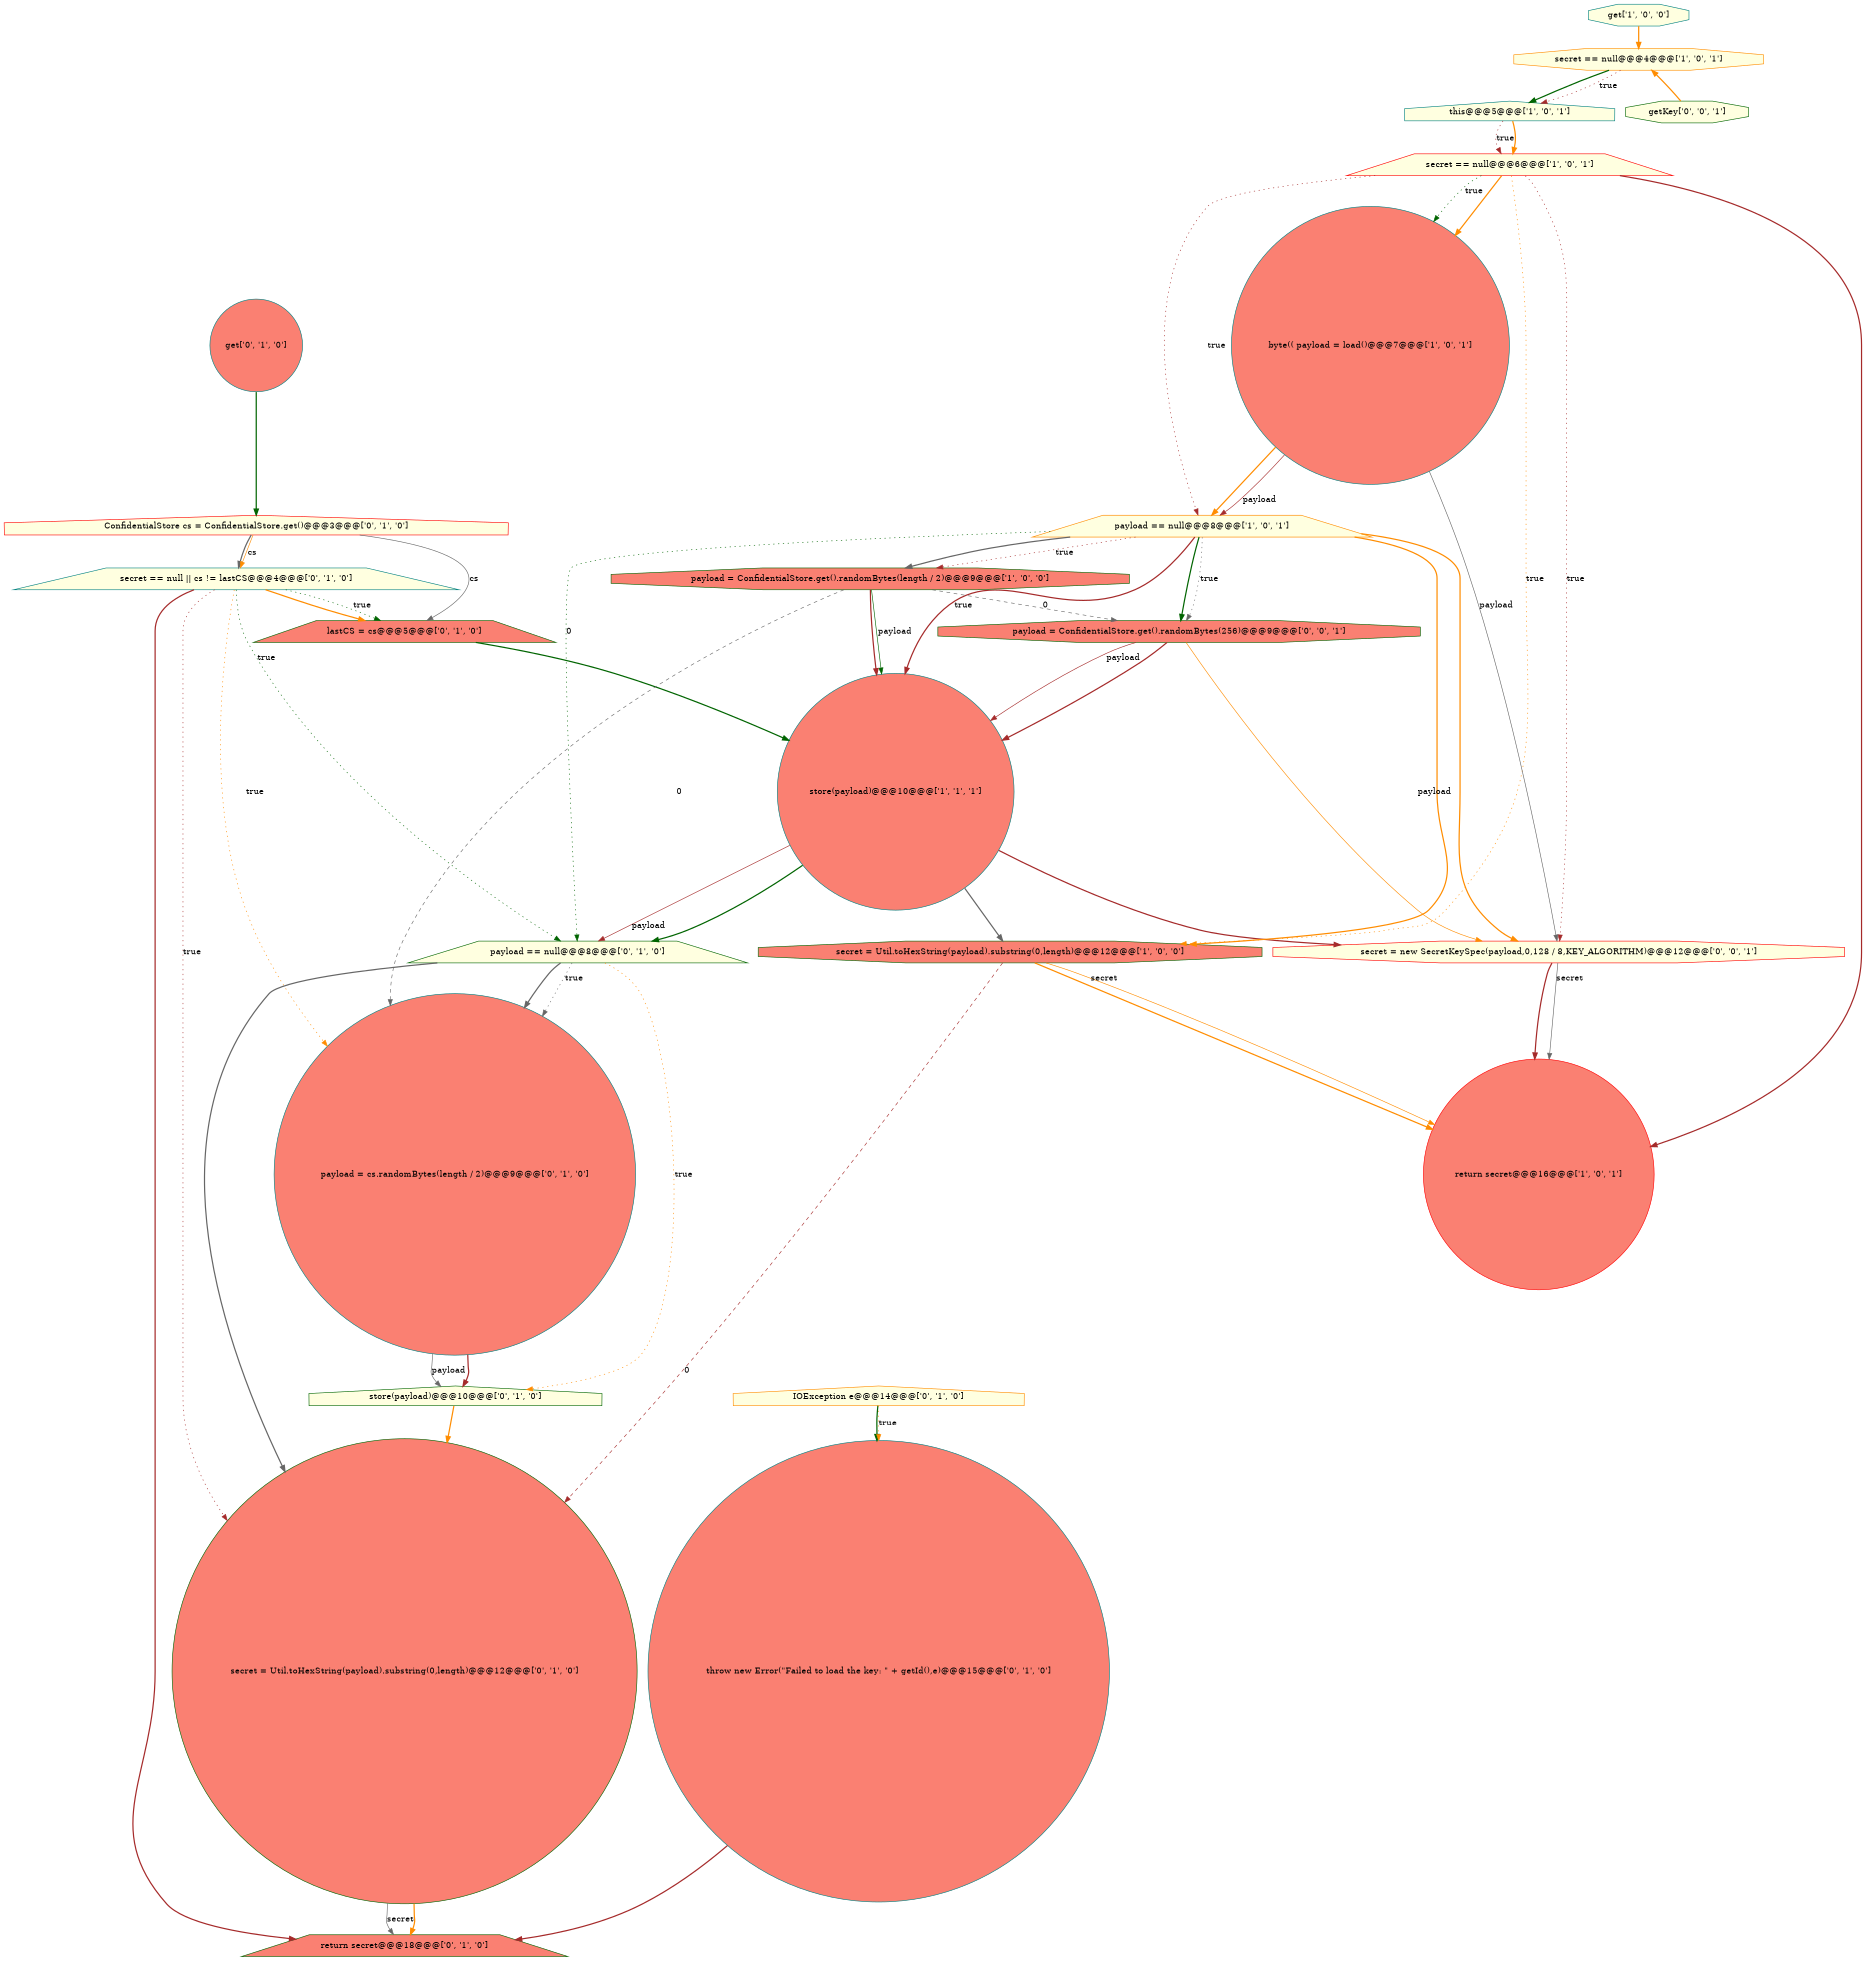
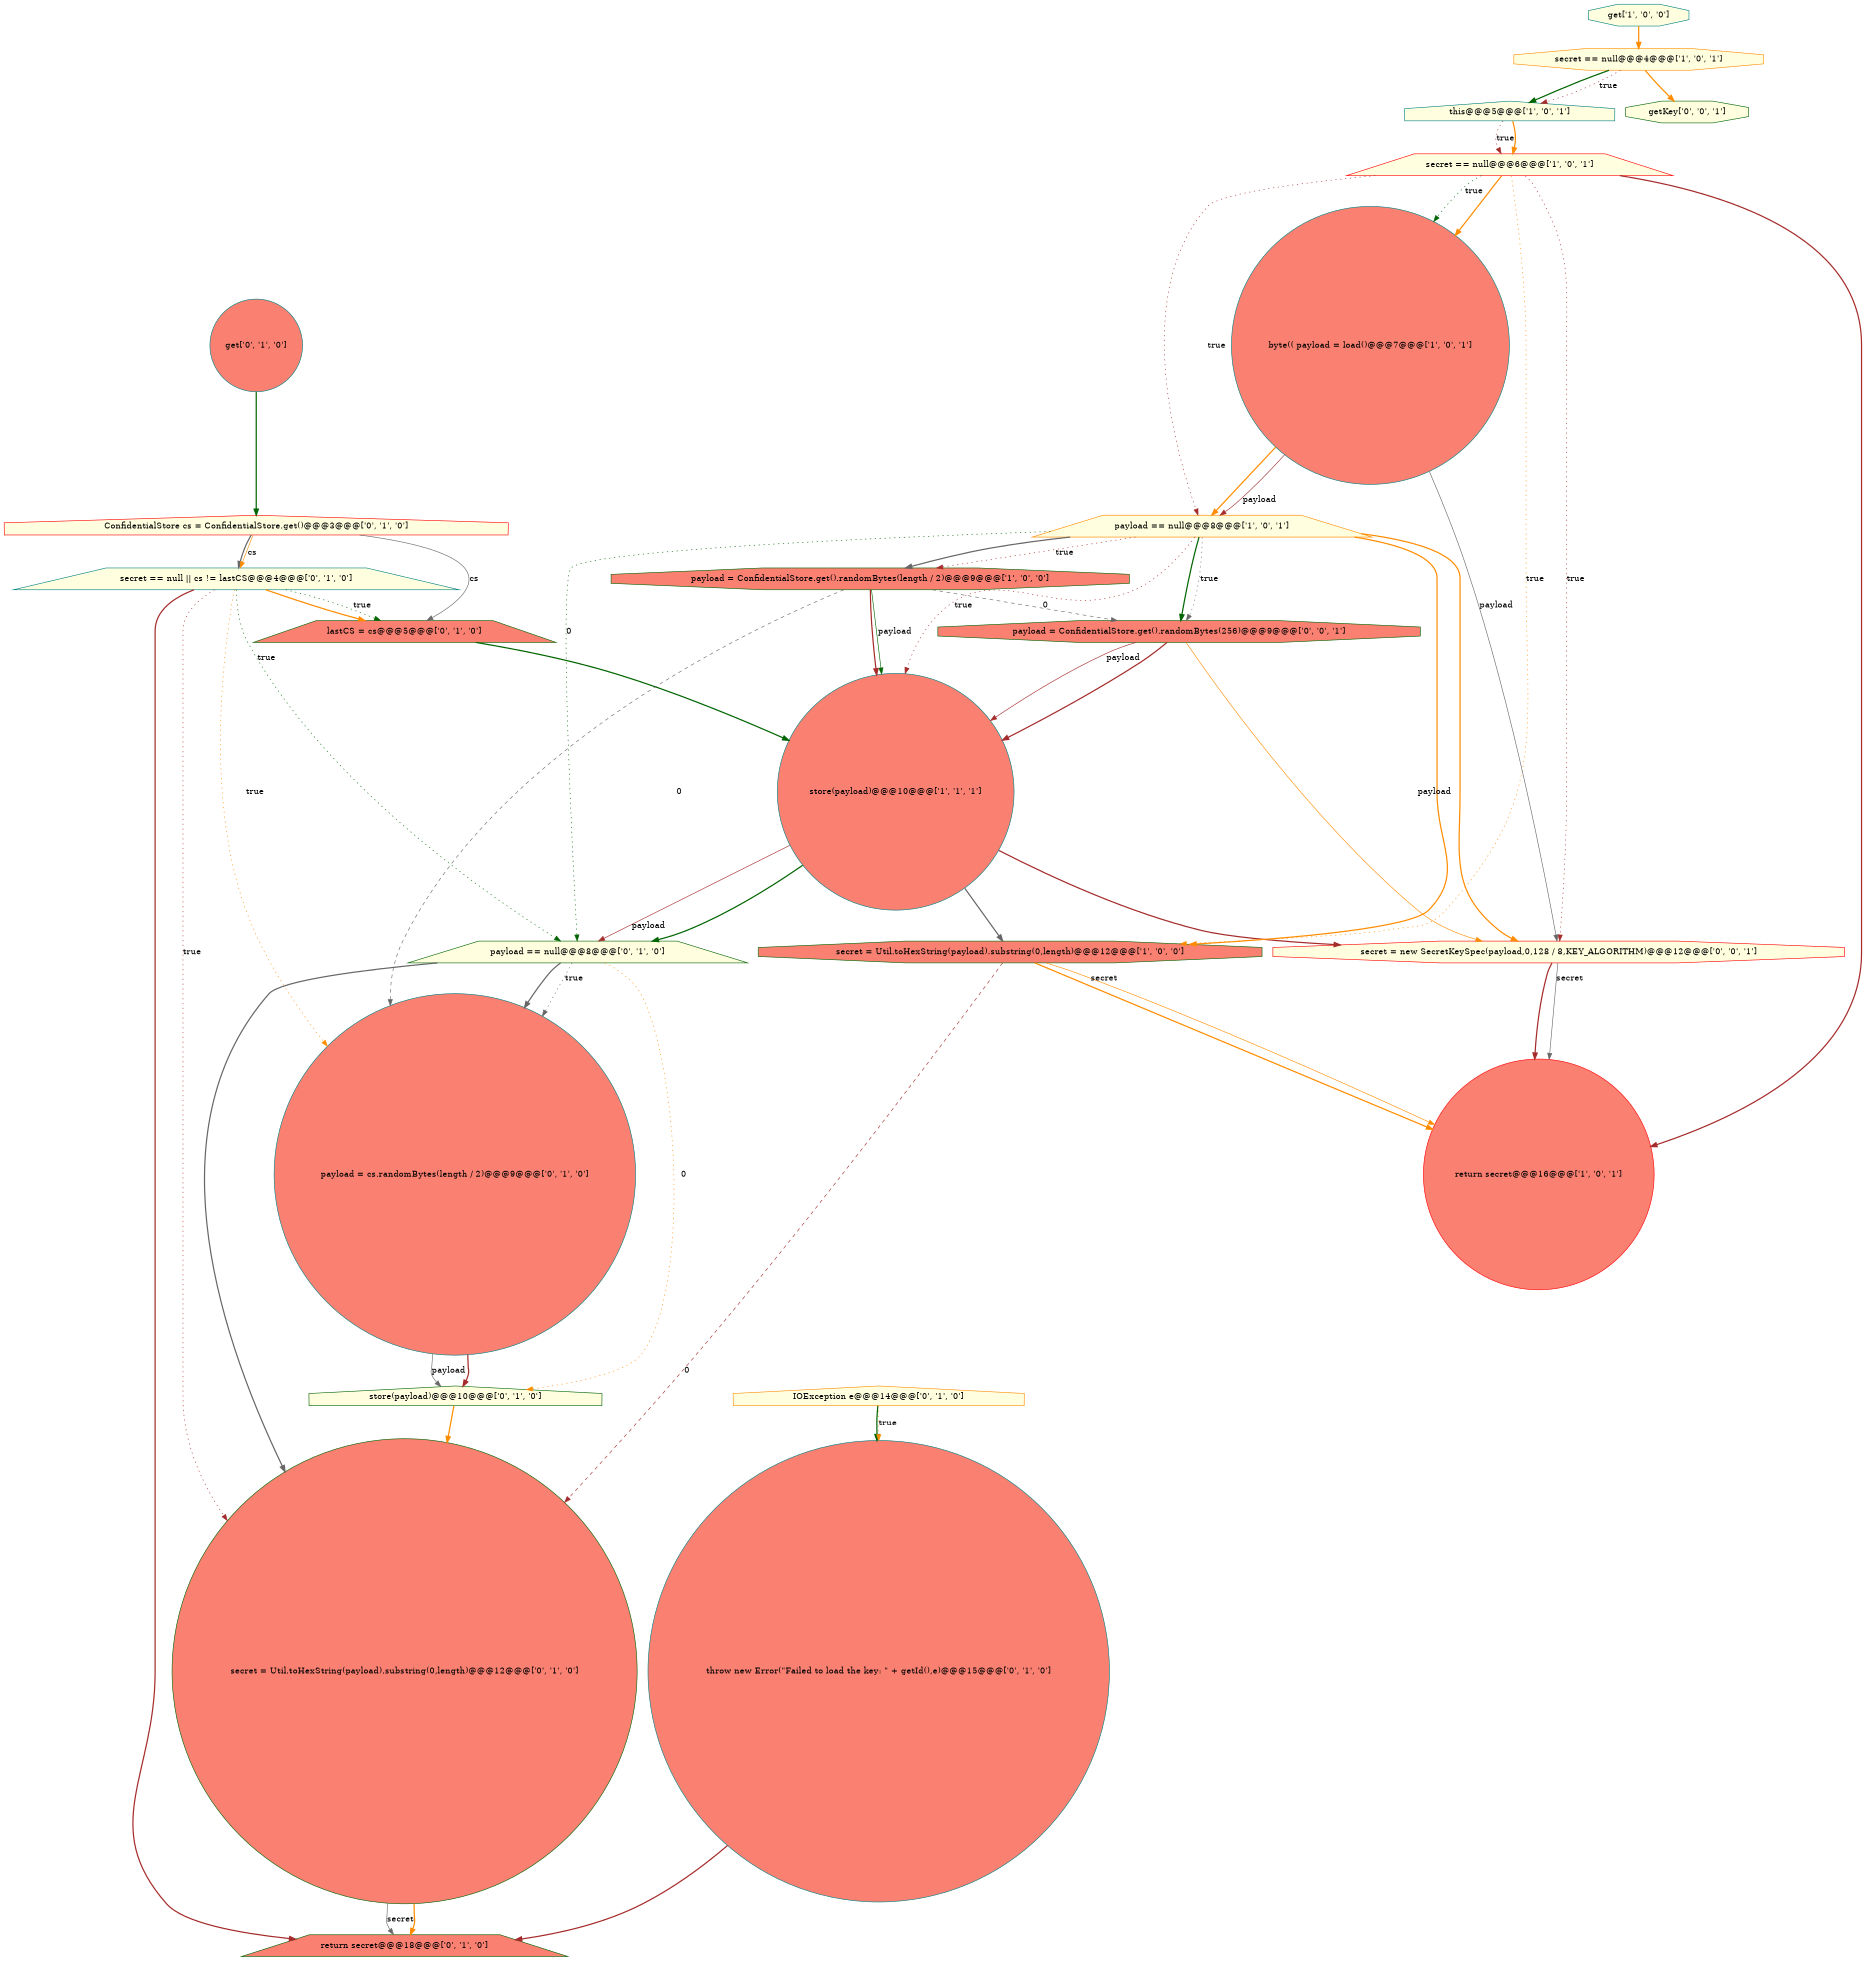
(1669, 88) -> (1657, 84)
(1043, 596) -> (1043, 596)
(684, 1174) -> (684, 1174)
